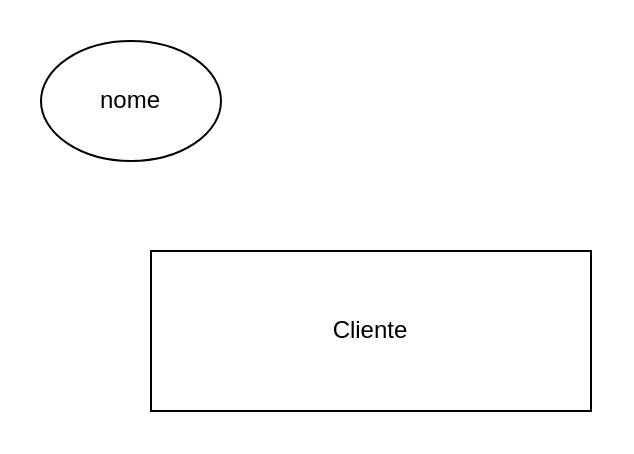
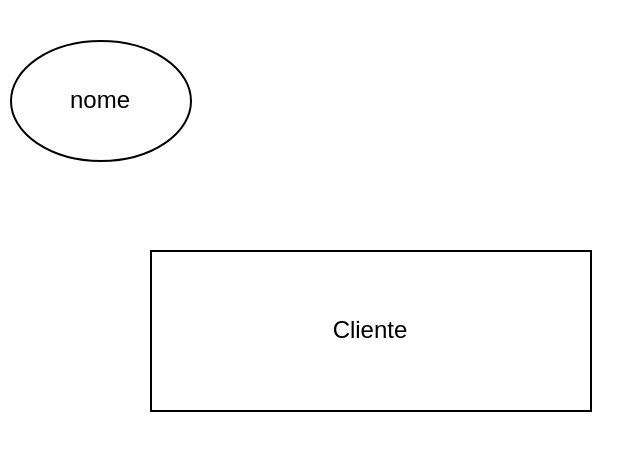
(131, 101) -> (101, 101)
